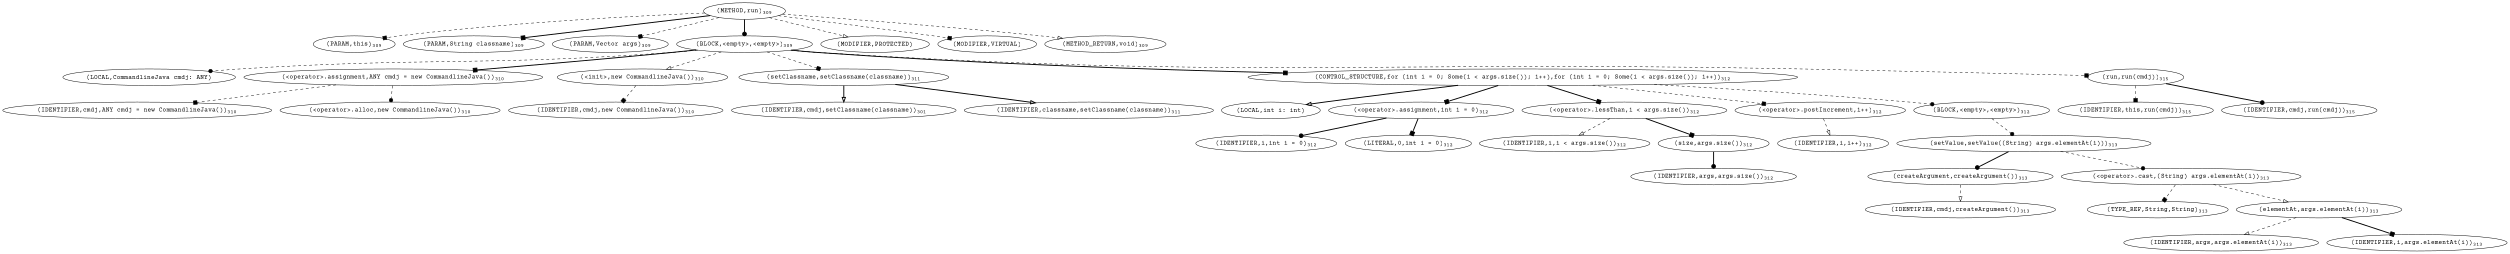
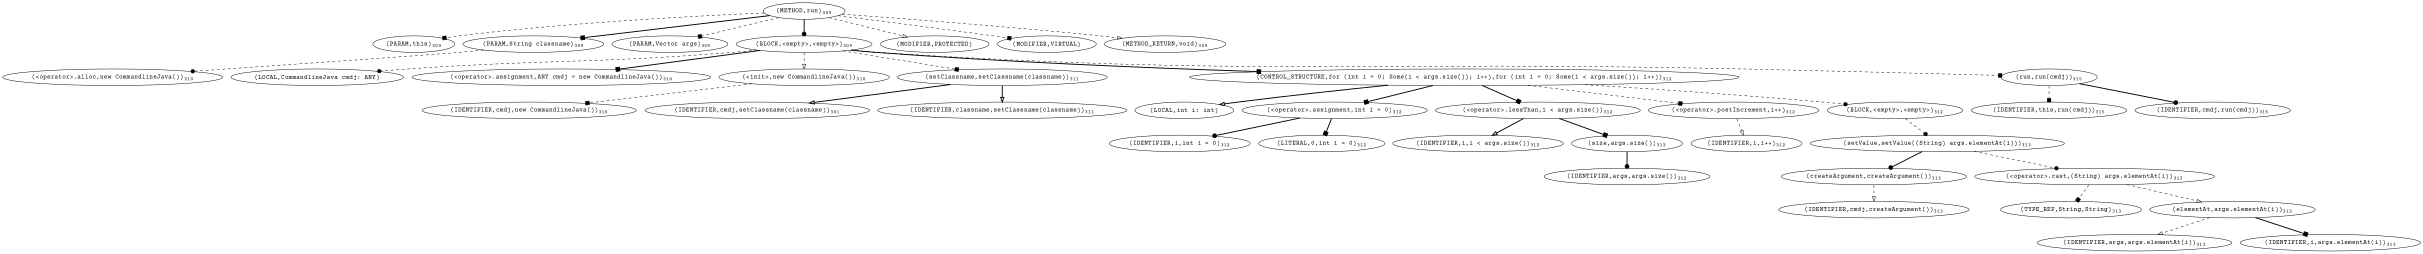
(392, 92) -> (339, 61)
(137, 110) -> none
(1597, 126) -> (1510, 126)
